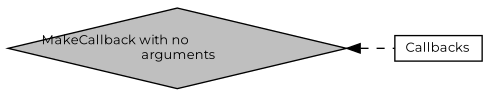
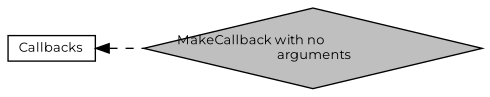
(378, 48) -> (126, 48)
